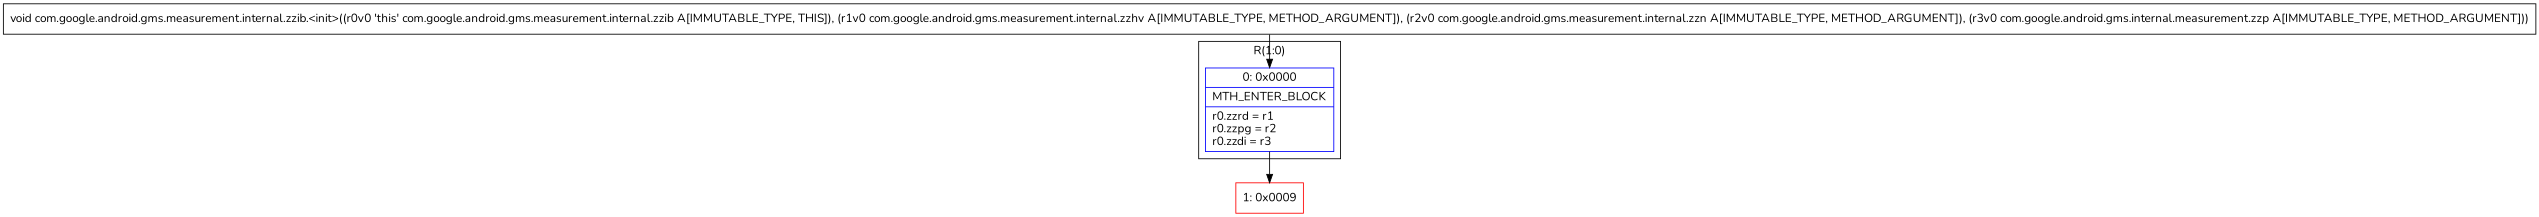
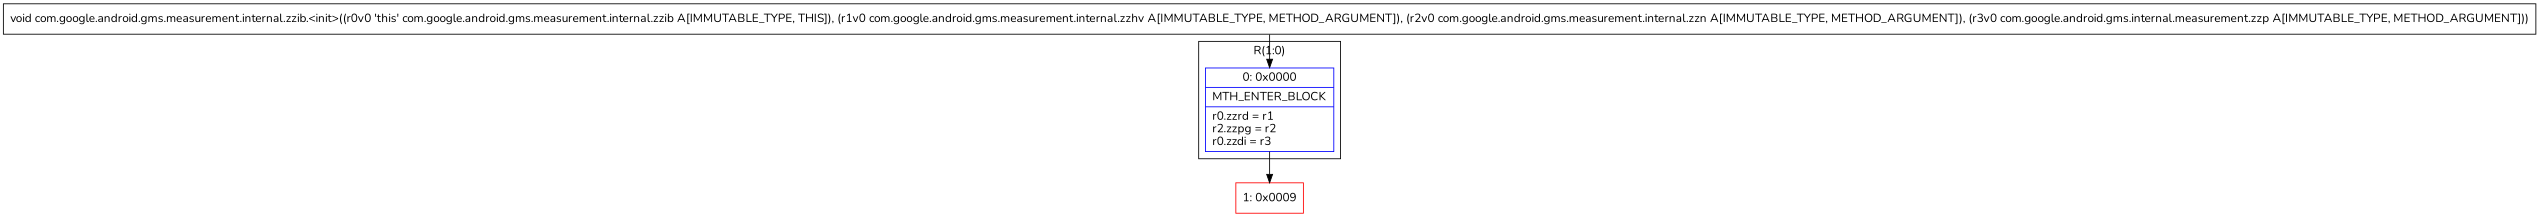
(1244, 129) -> (1244, 129)
